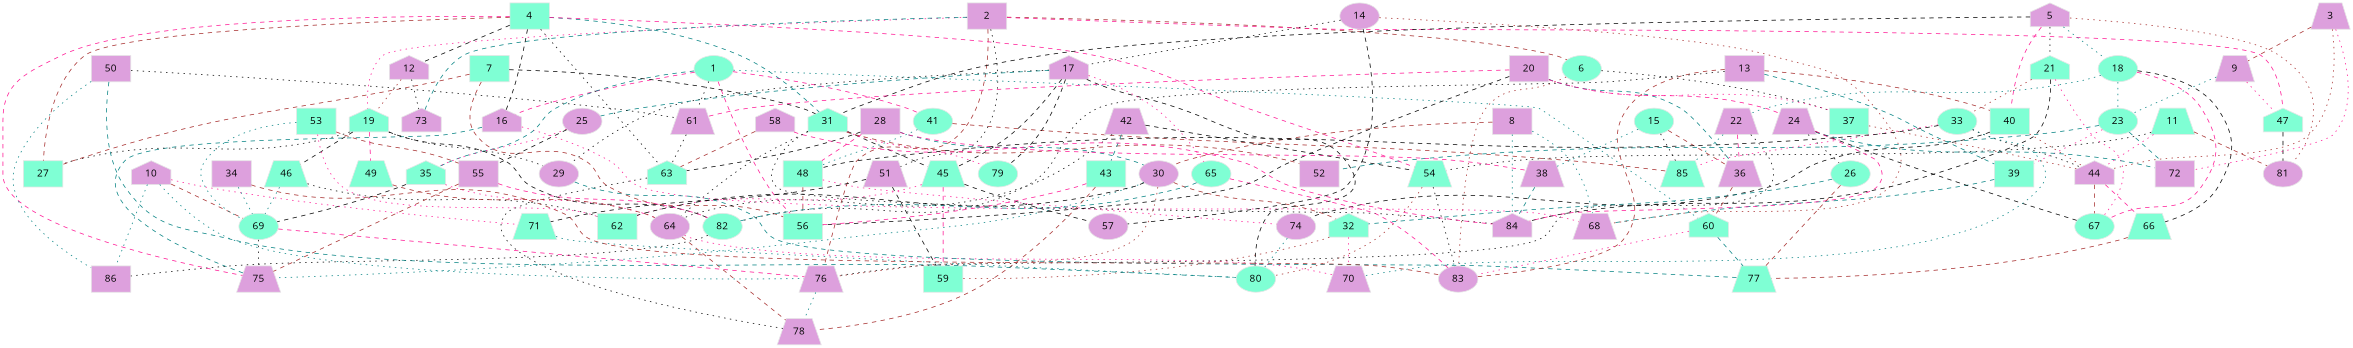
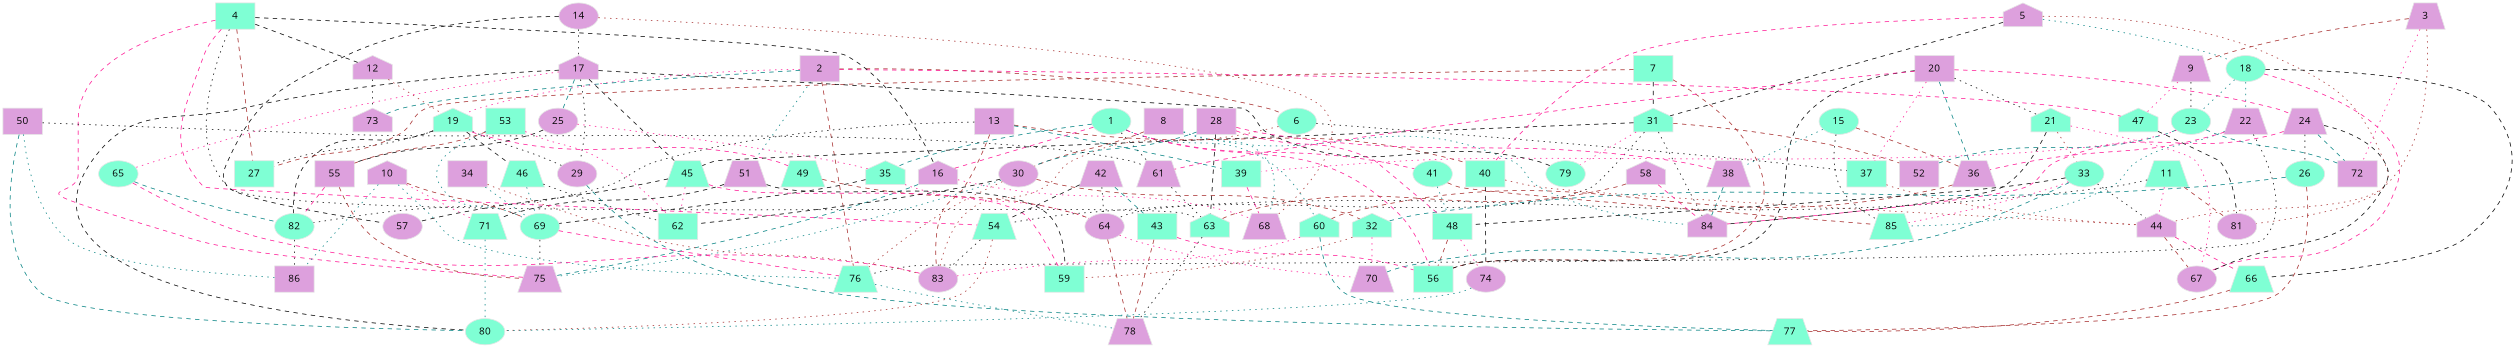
(694, 40) -> none
(2050, 42) -> (1996, 96)
(2175, 95) -> (2191, 96)
(985, 131) -> (782, 121)
(1889, 196) -> (1253, 200)
(2095, 226) -> (2197, 279)
(747, 257) -> (678, 245)
(1762, 259) -> (1646, 253)
(821, 279) -> (855, 279)
